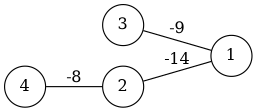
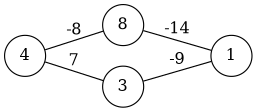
none -> (74, 71)
(123, 87) -> (123, 25)
